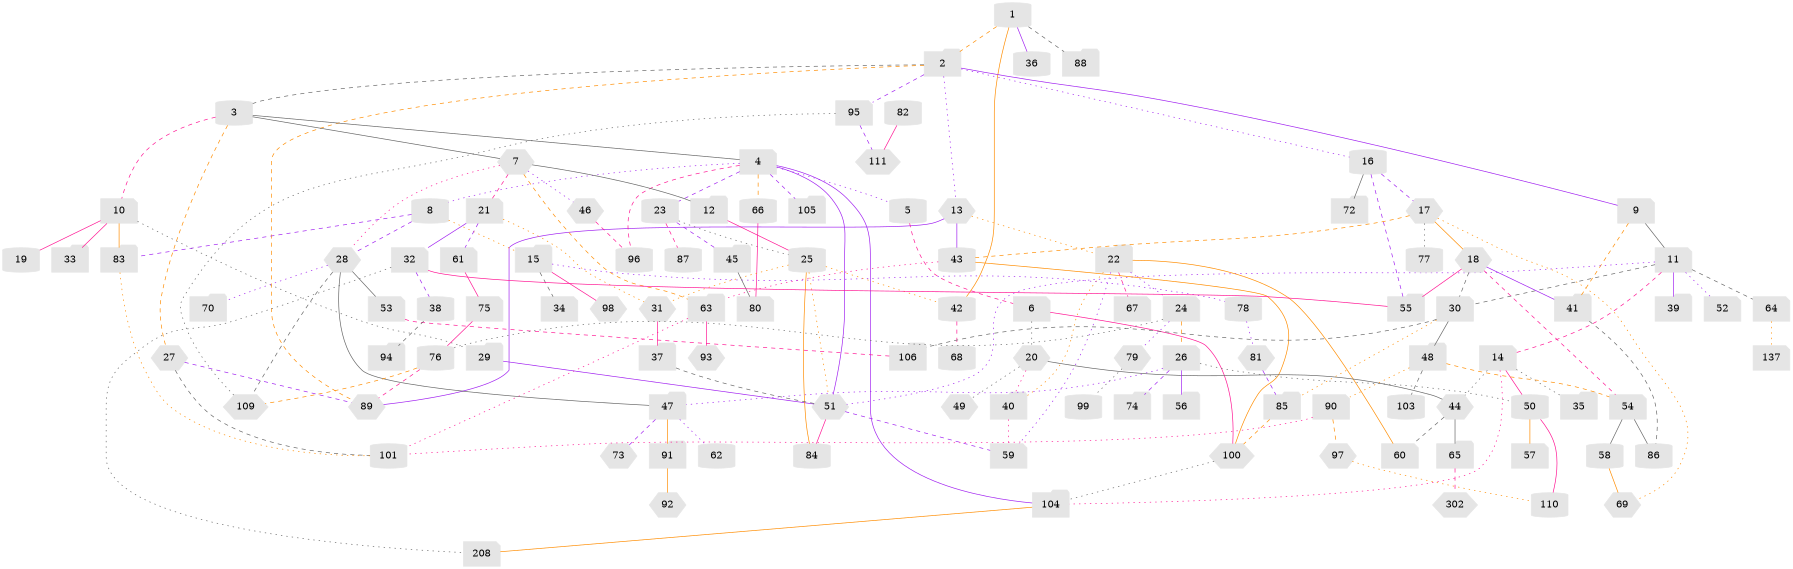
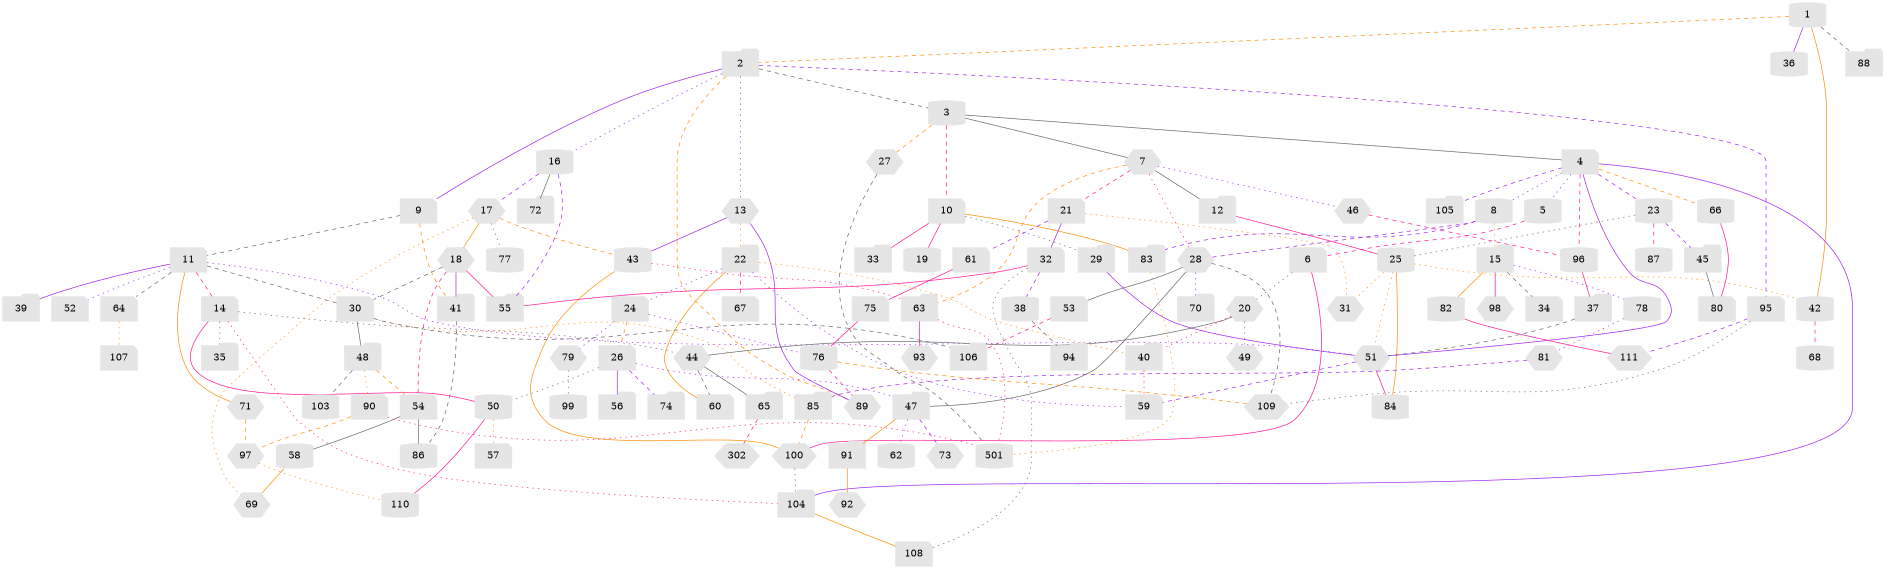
(1655, 236) -> (304, 235)
none -> (1471, 285)
(657, 327) -> (1588, 291)
(808, 333) -> (721, 333)
(1771, 358) -> (119, 358)
(268, 382) -> none
none -> (246, 407)
(1530, 432) -> (493, 432)
(389, 456) -> (994, 456)
(482, 554) -> (914, 554)
